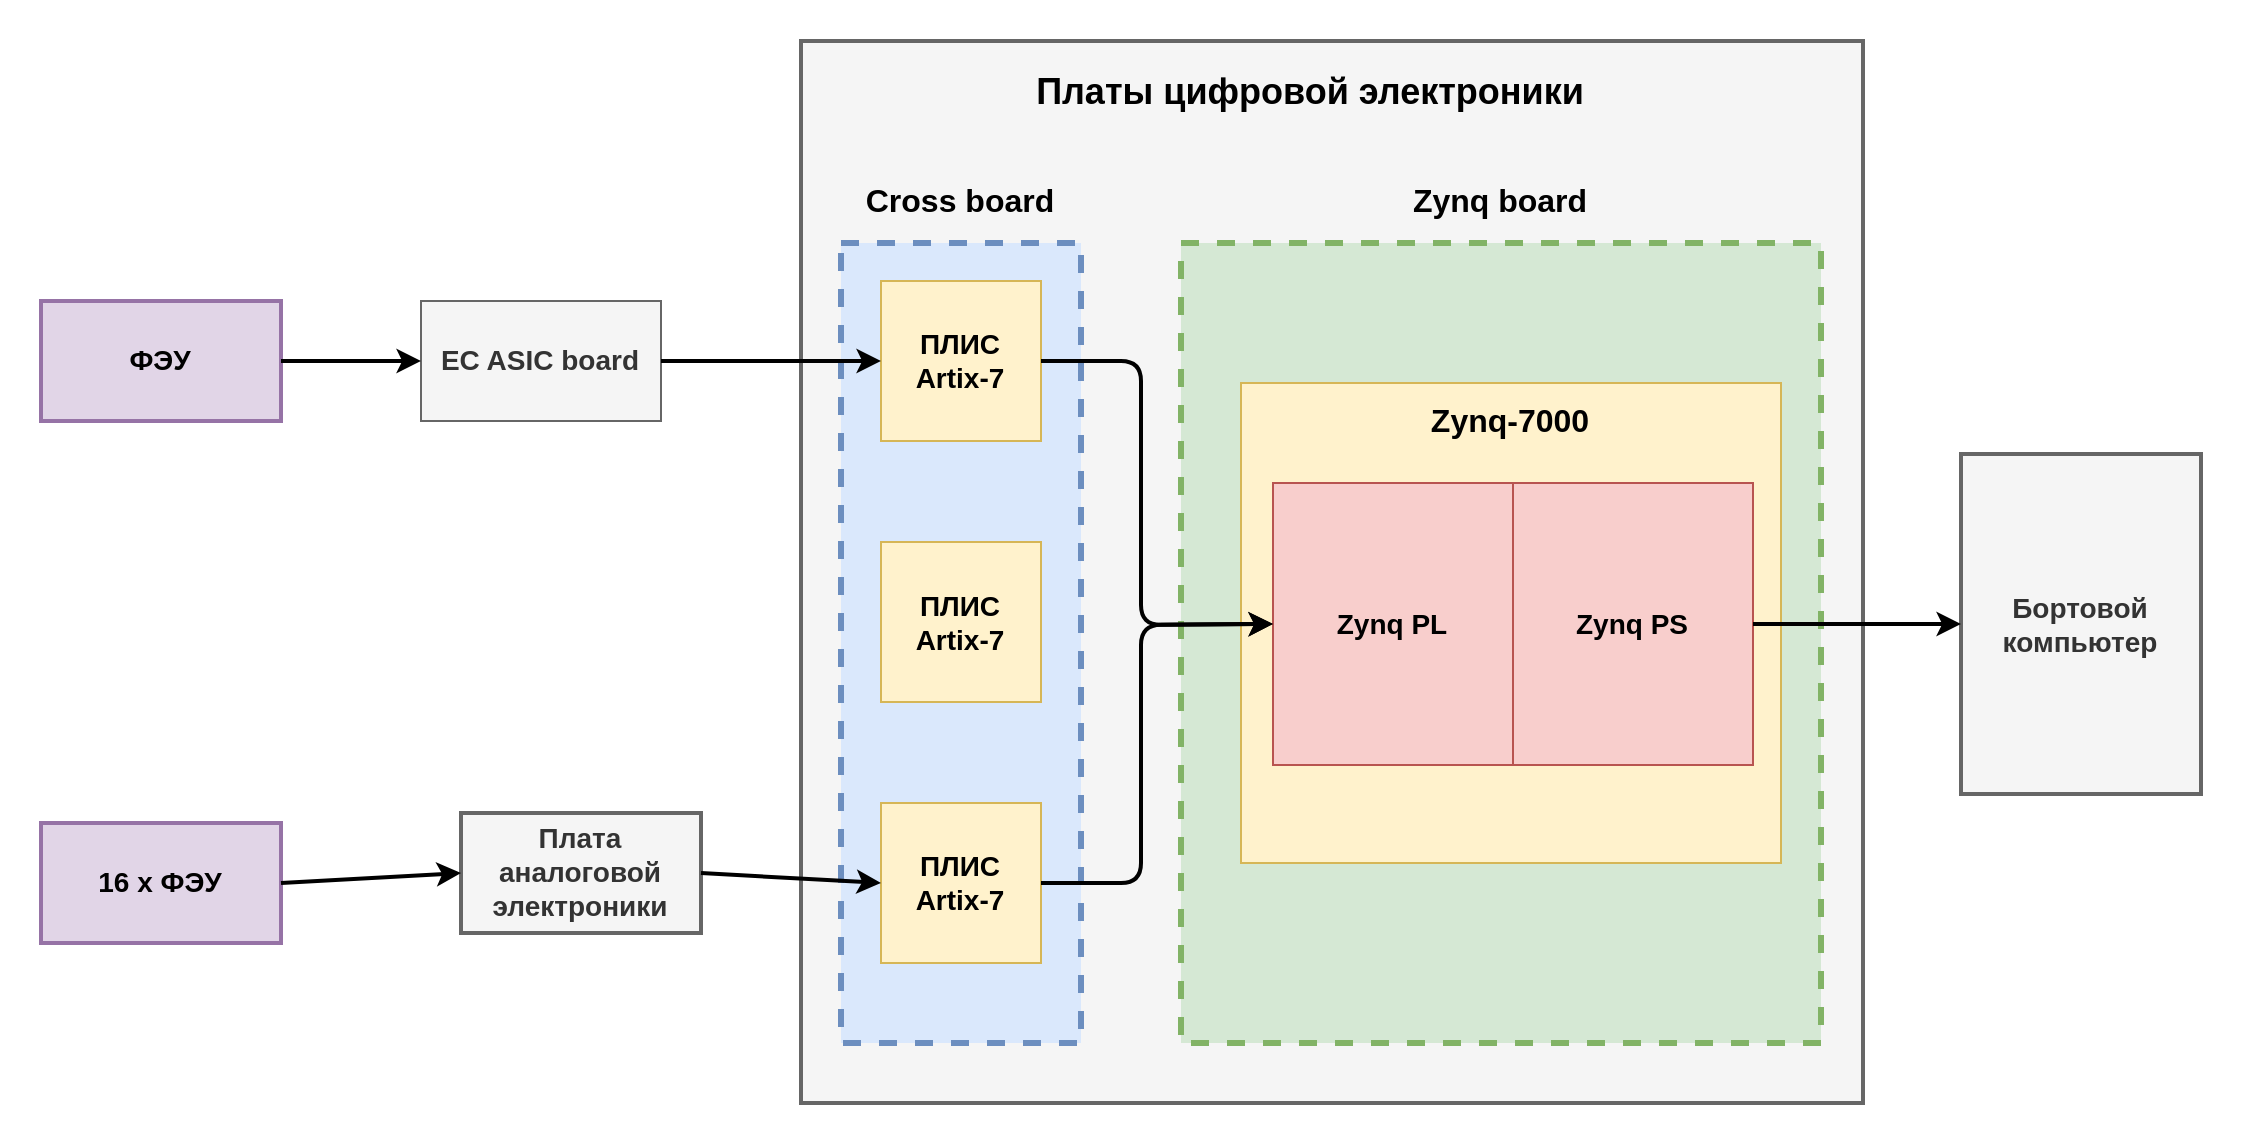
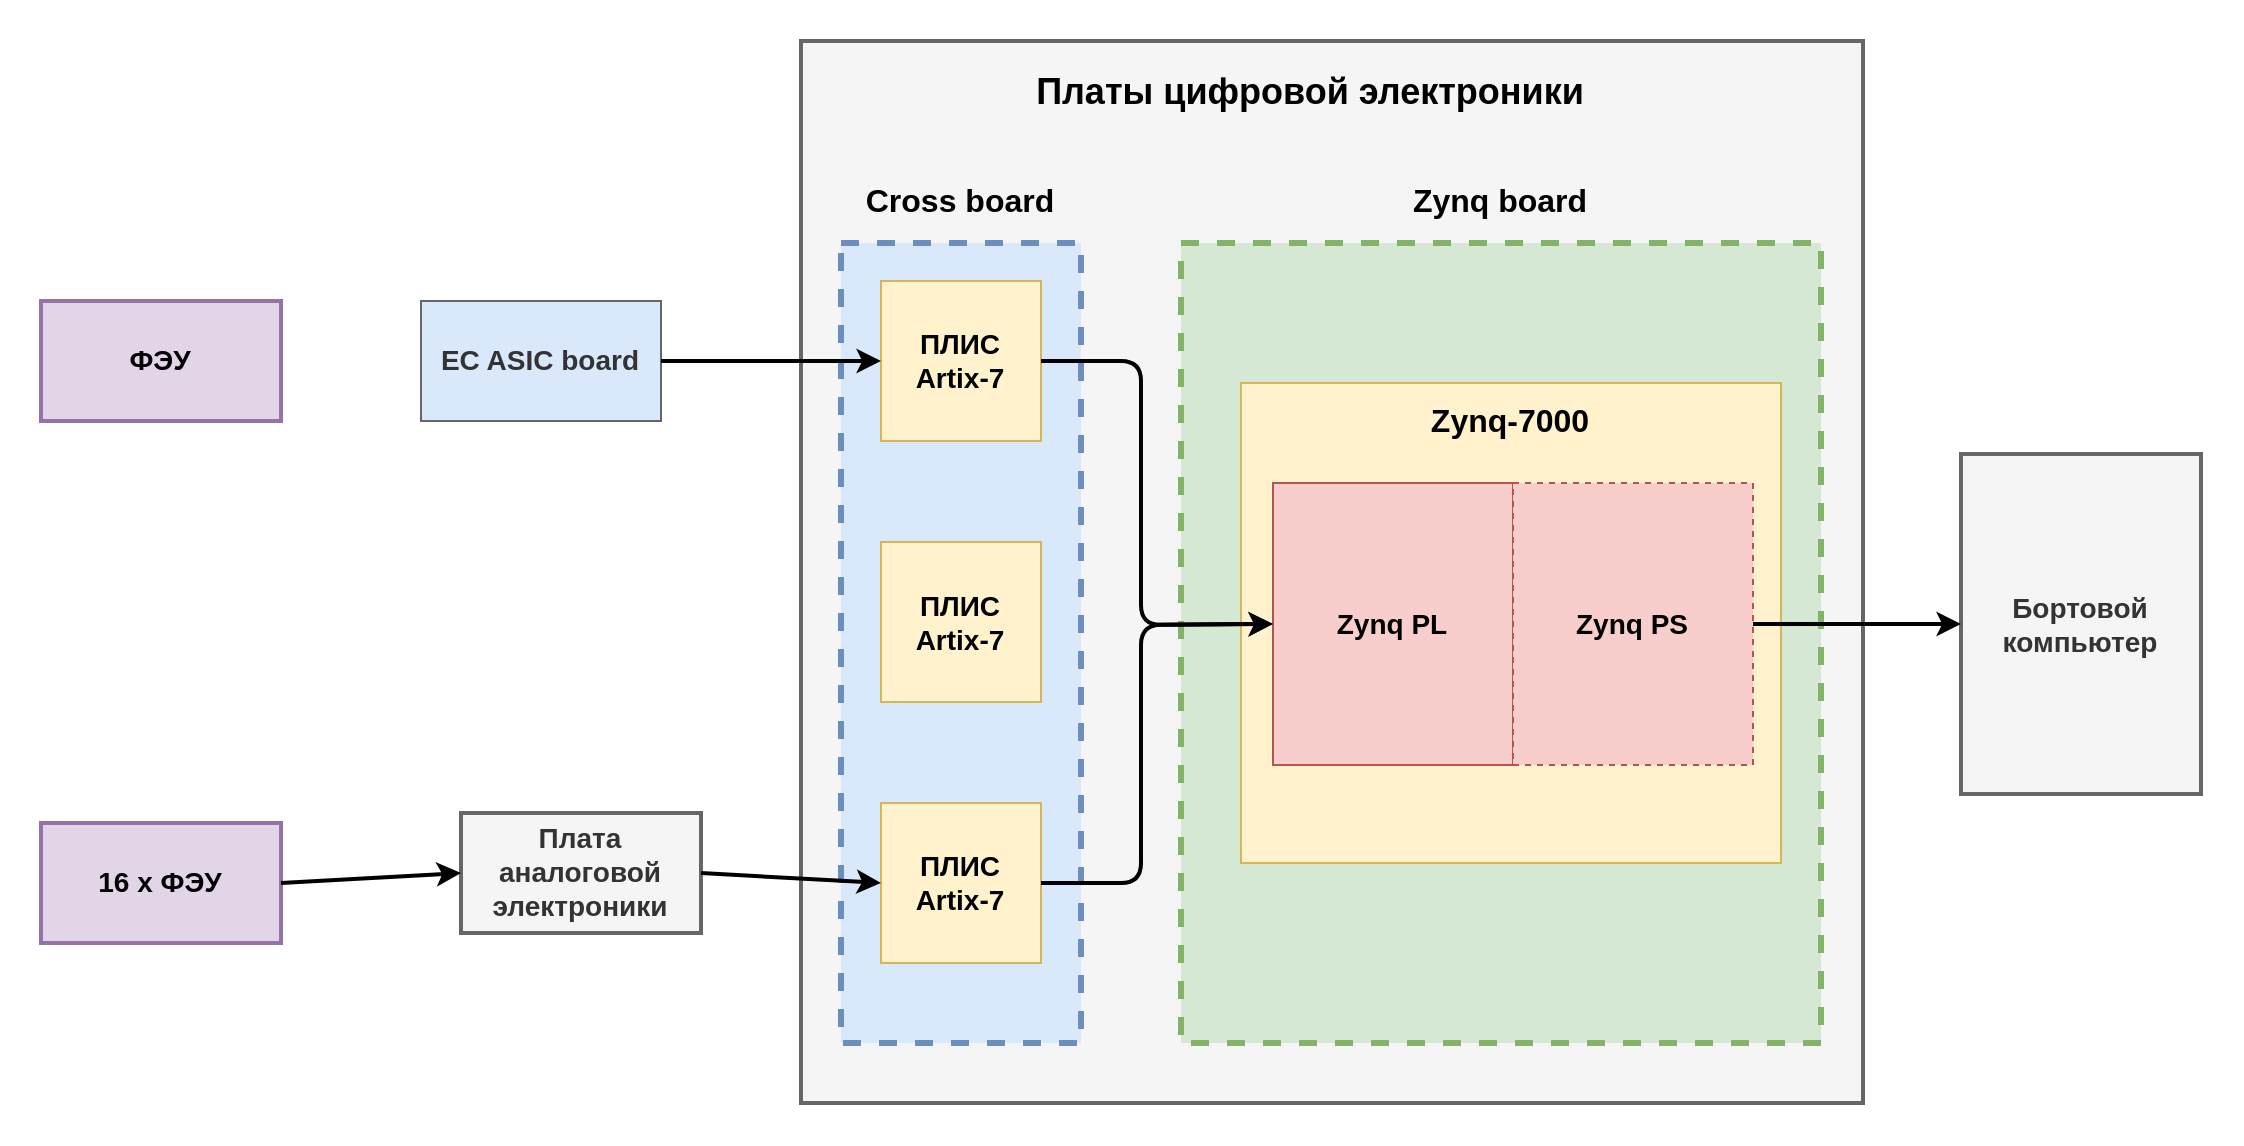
(342, 361) -> none
(541, 361) -> (541, 361)
(1633, 624) -> (1633, 624)
